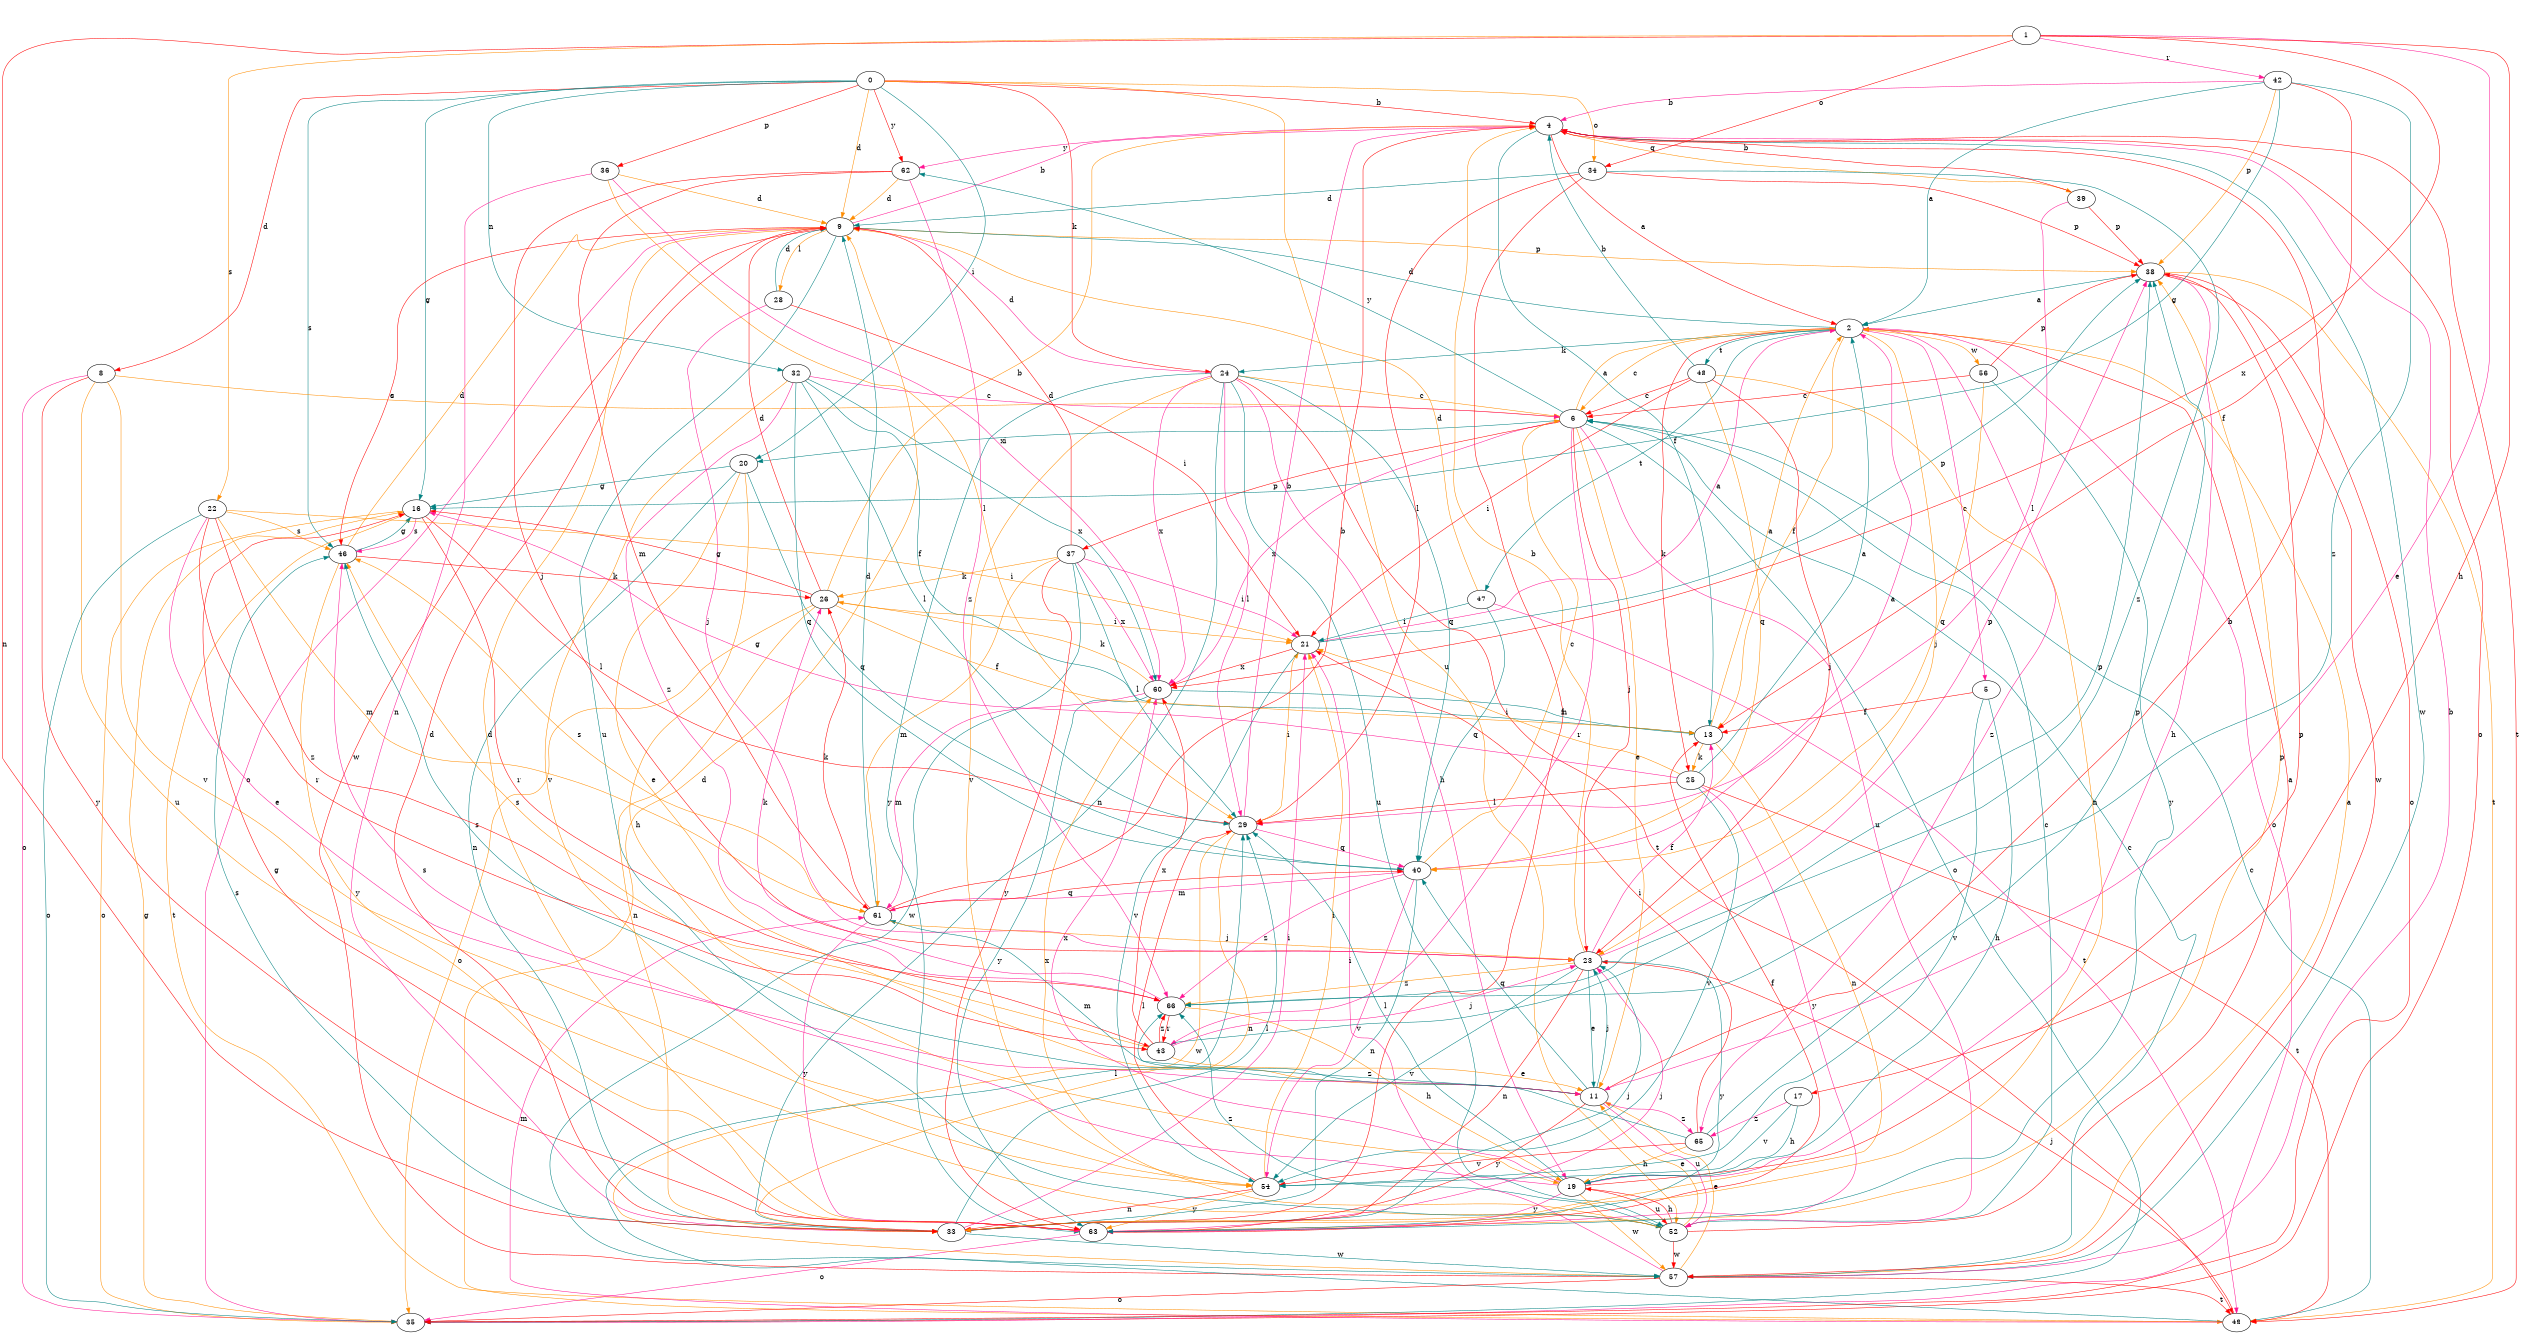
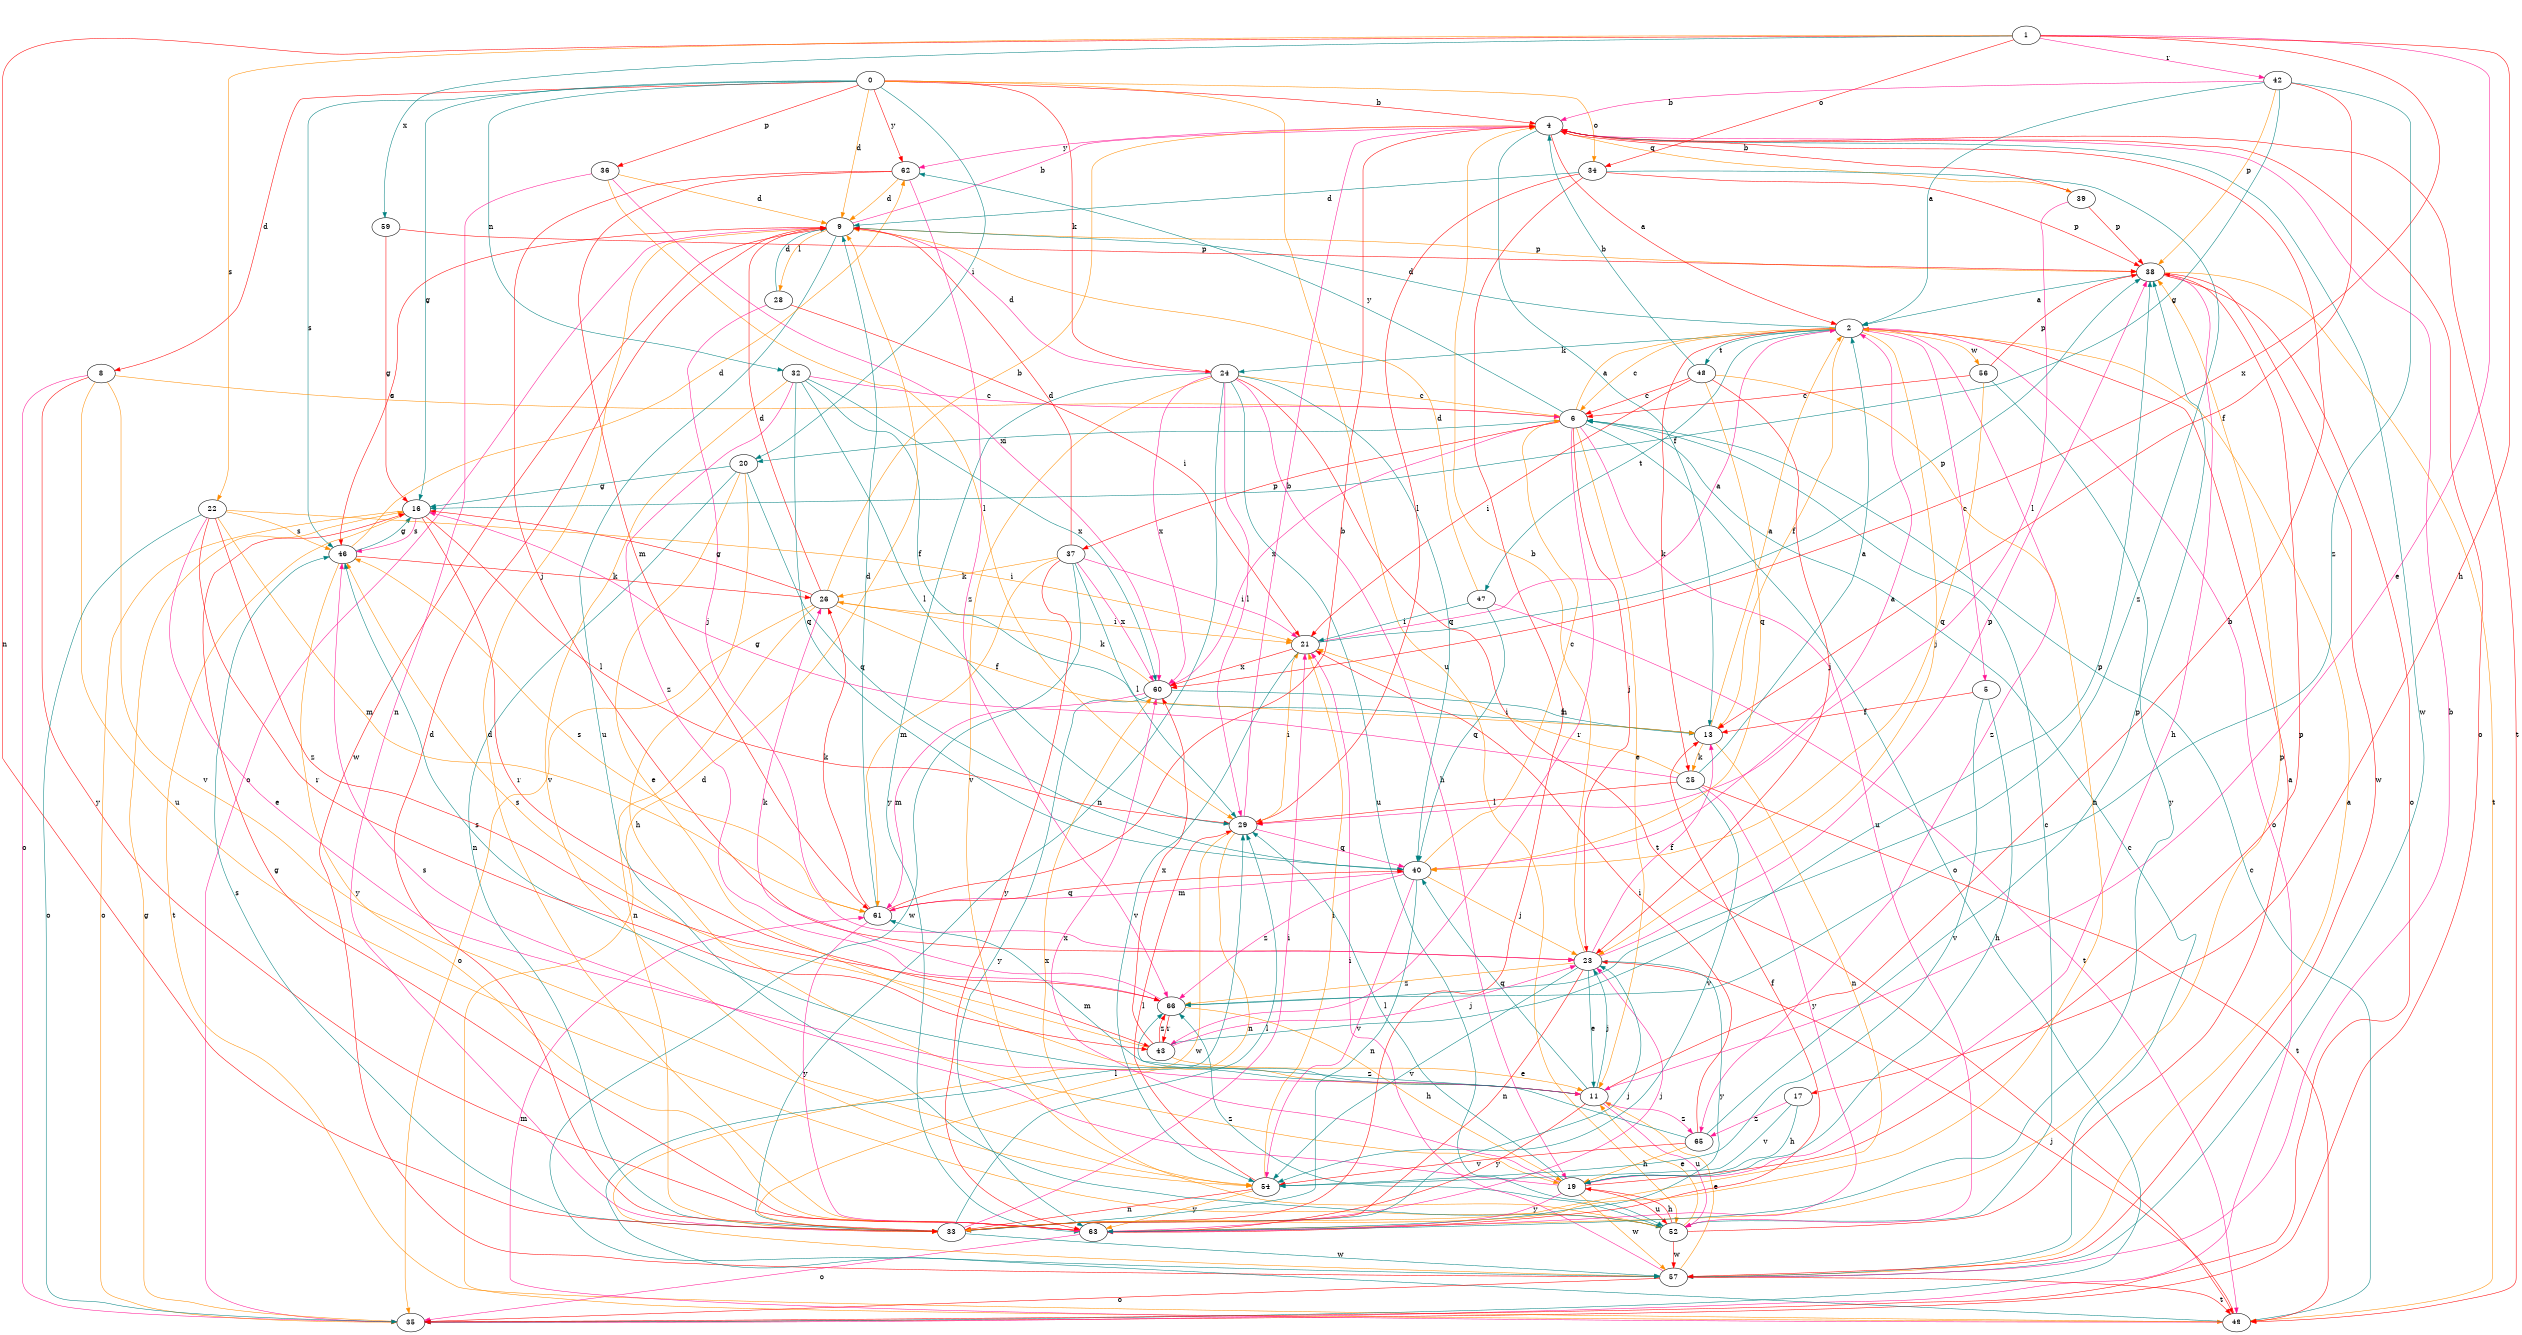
none -> (386, 227)
(538, 288) -> (653, 405)
(1229, 942) -> (1500, 915)
